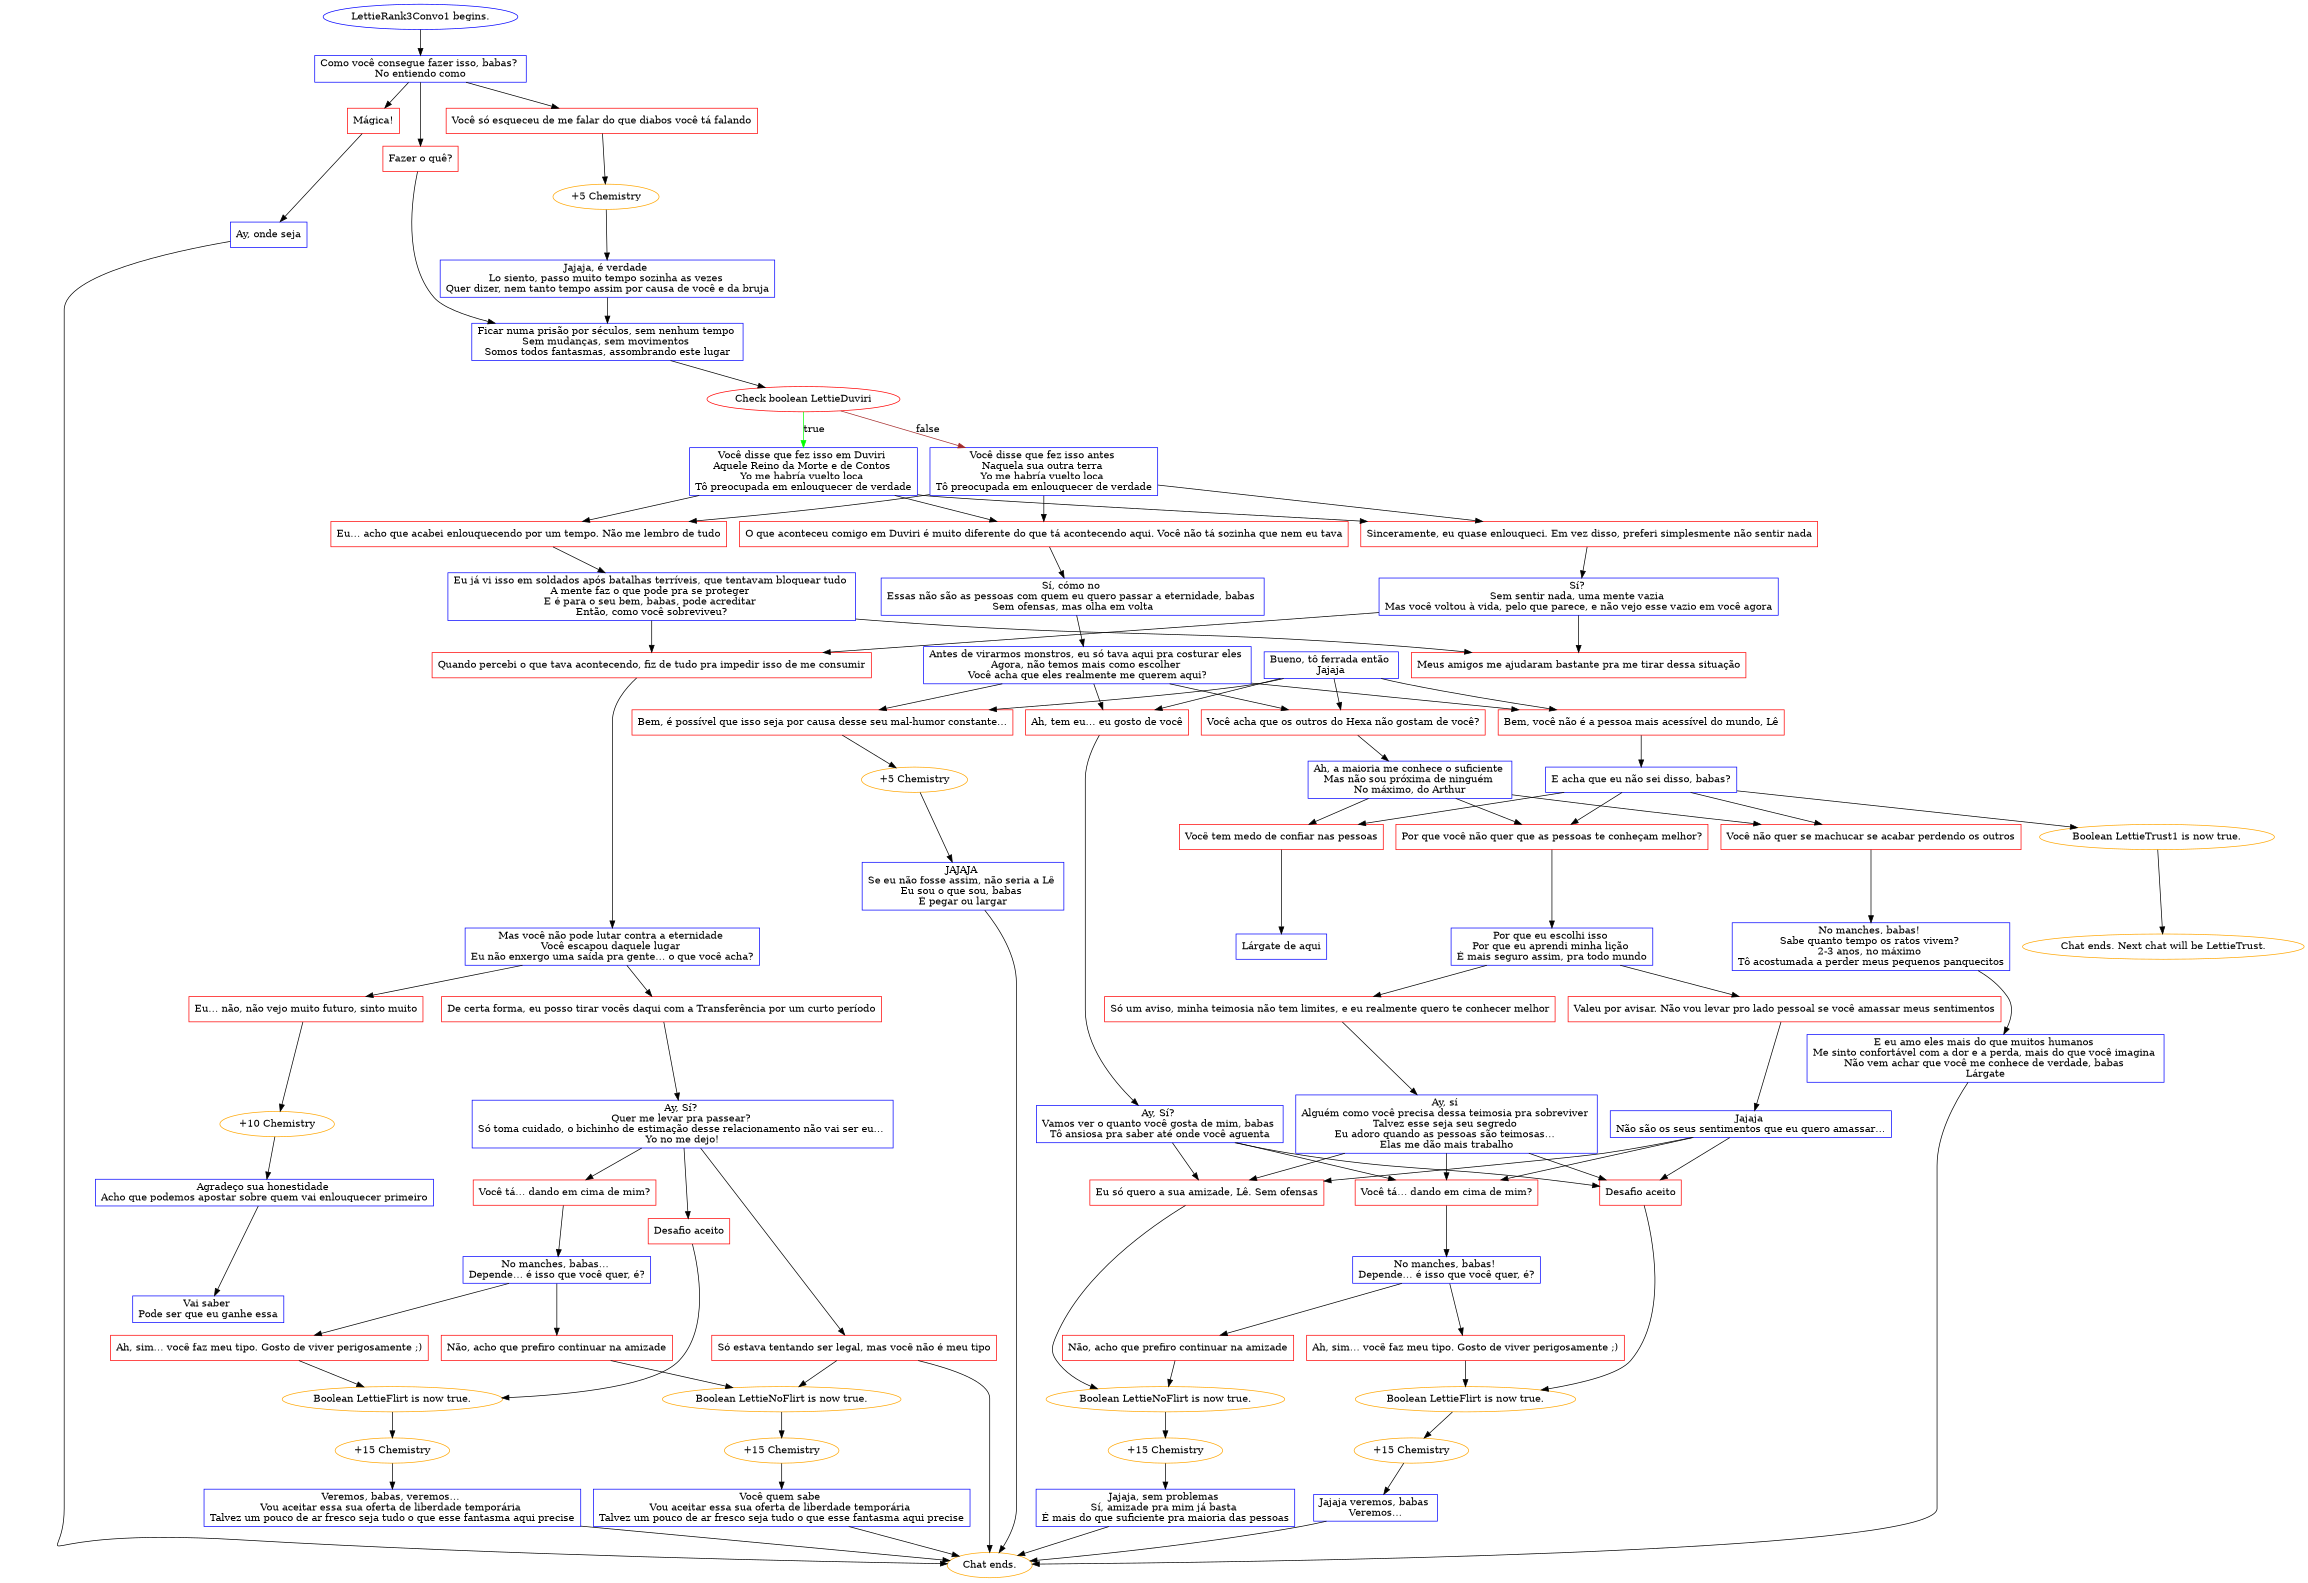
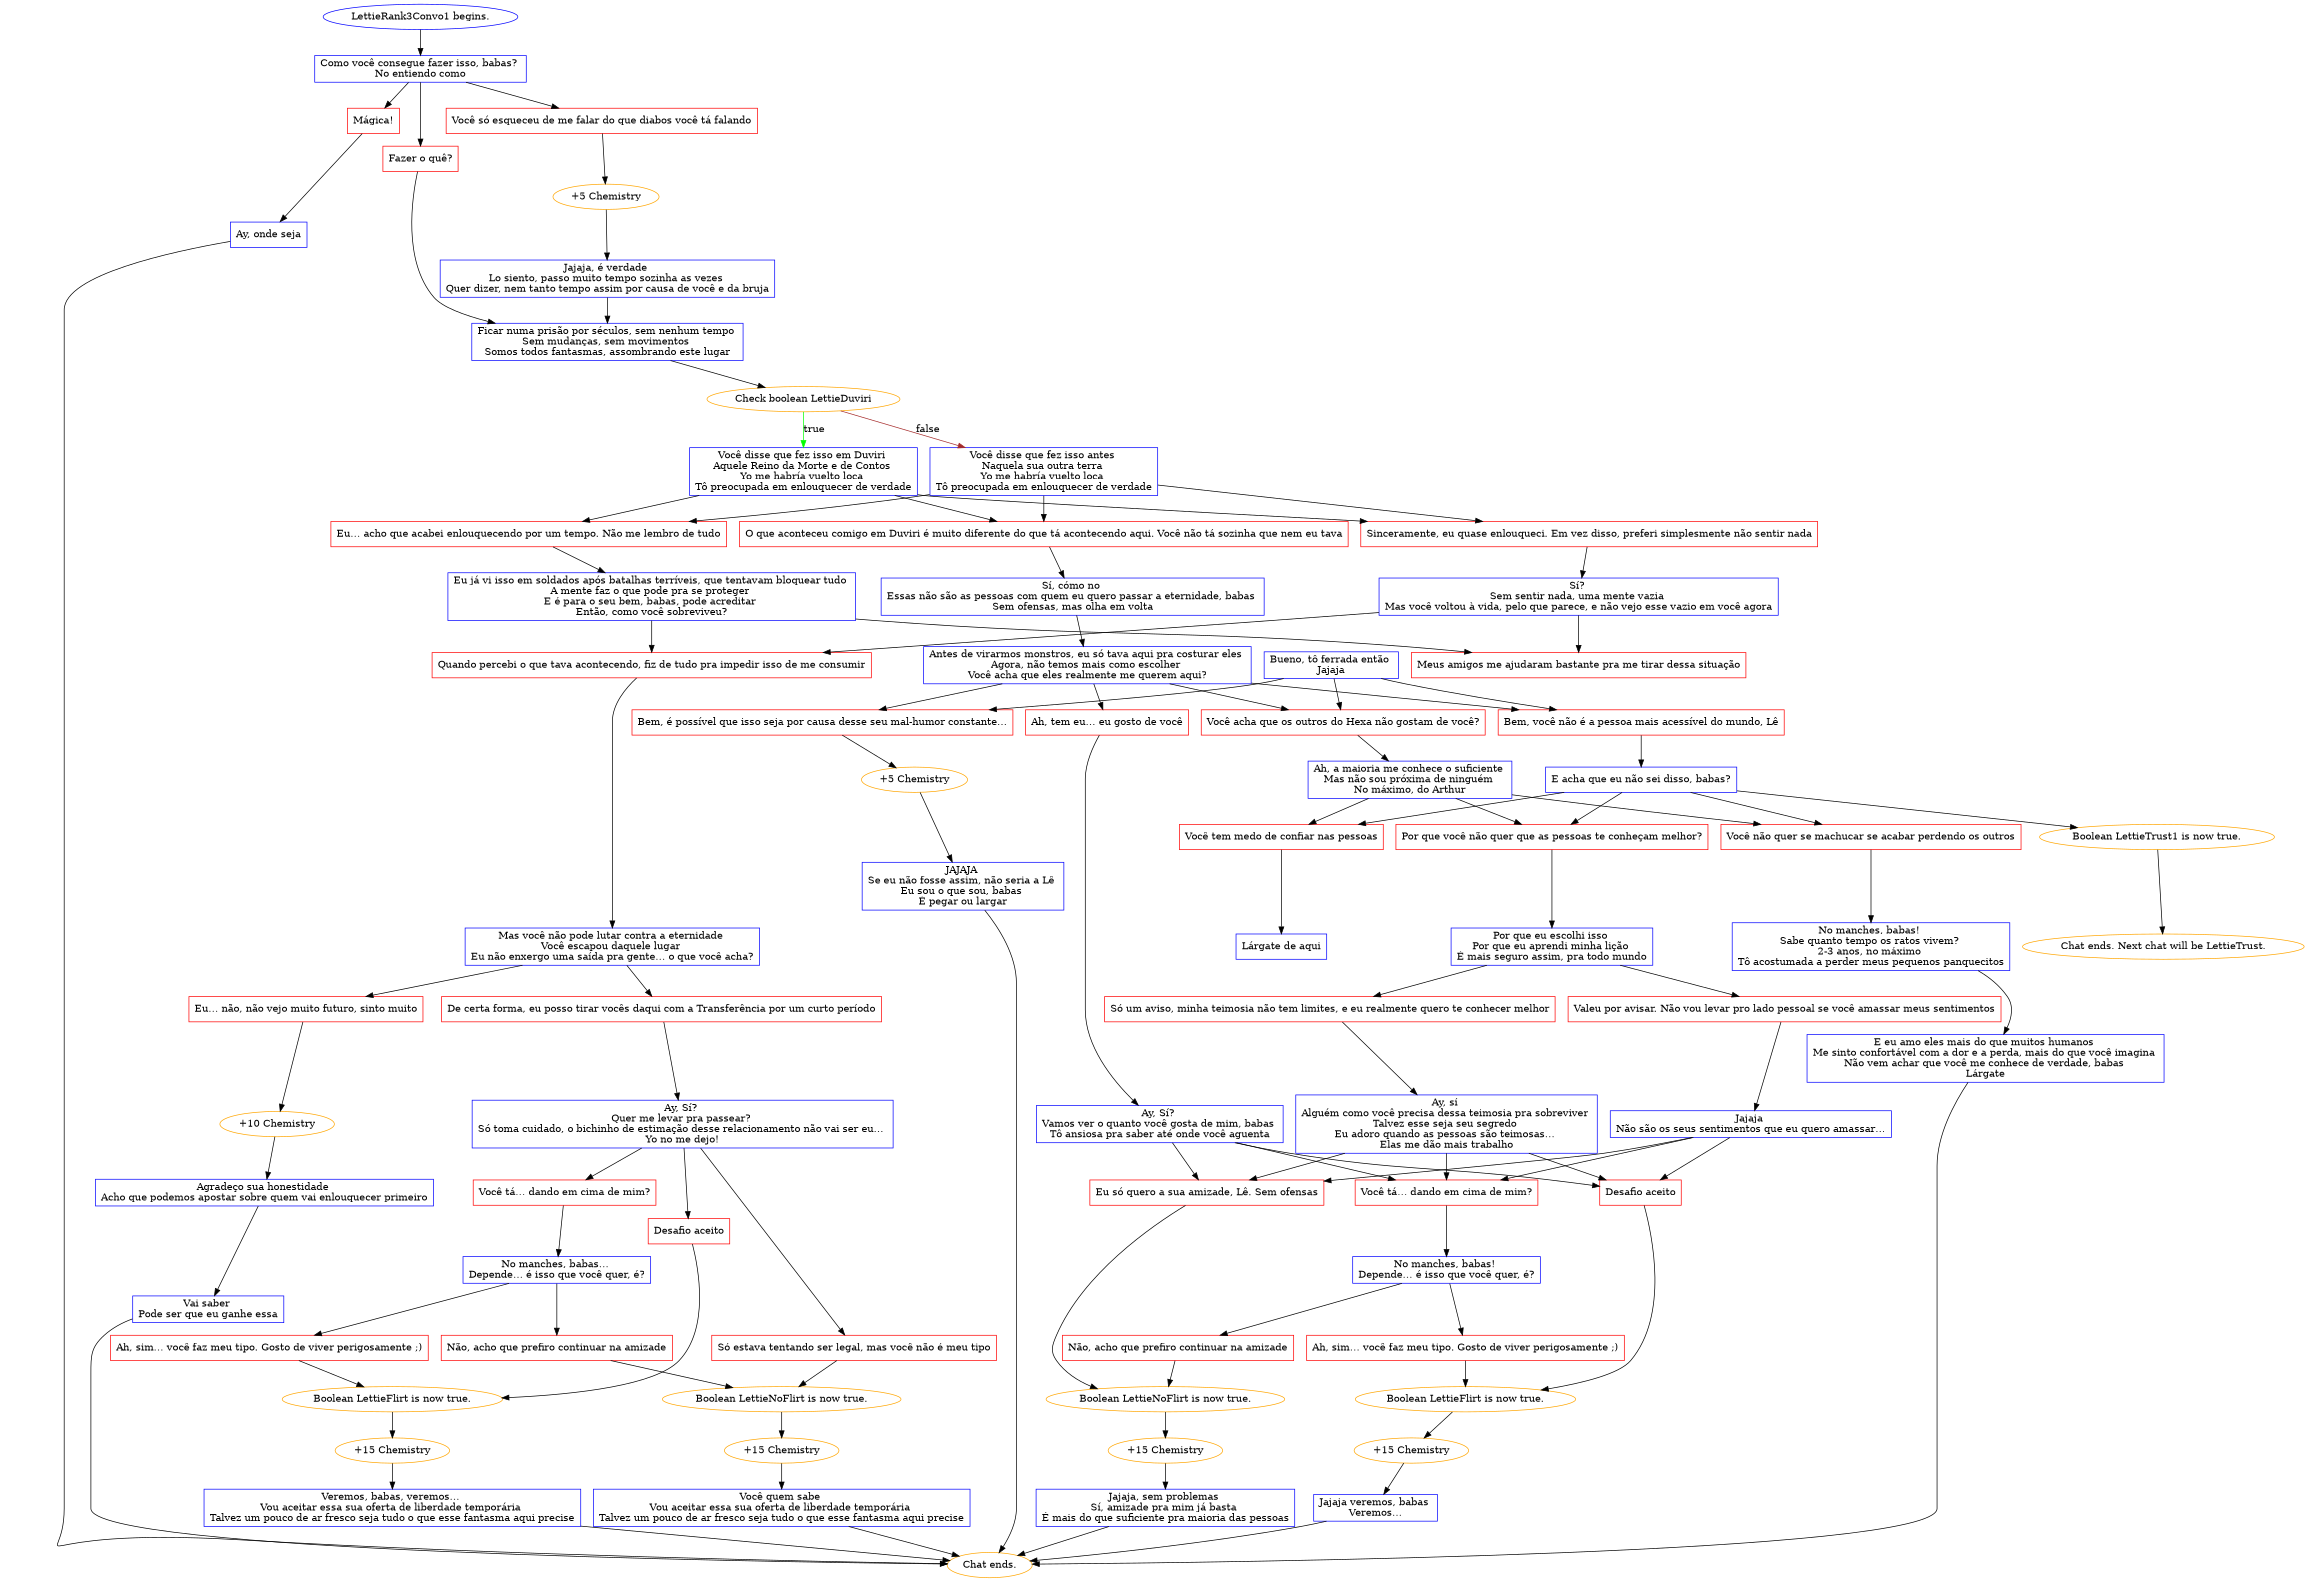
(803, 399) -> (803, 399)
(1206, 697) -> none
(990, 1430) -> (169, 1531)
